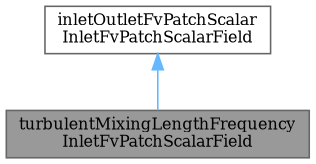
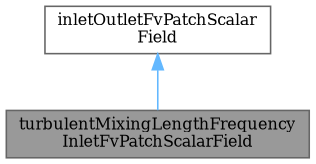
(158, 30) -> (158, 30)
